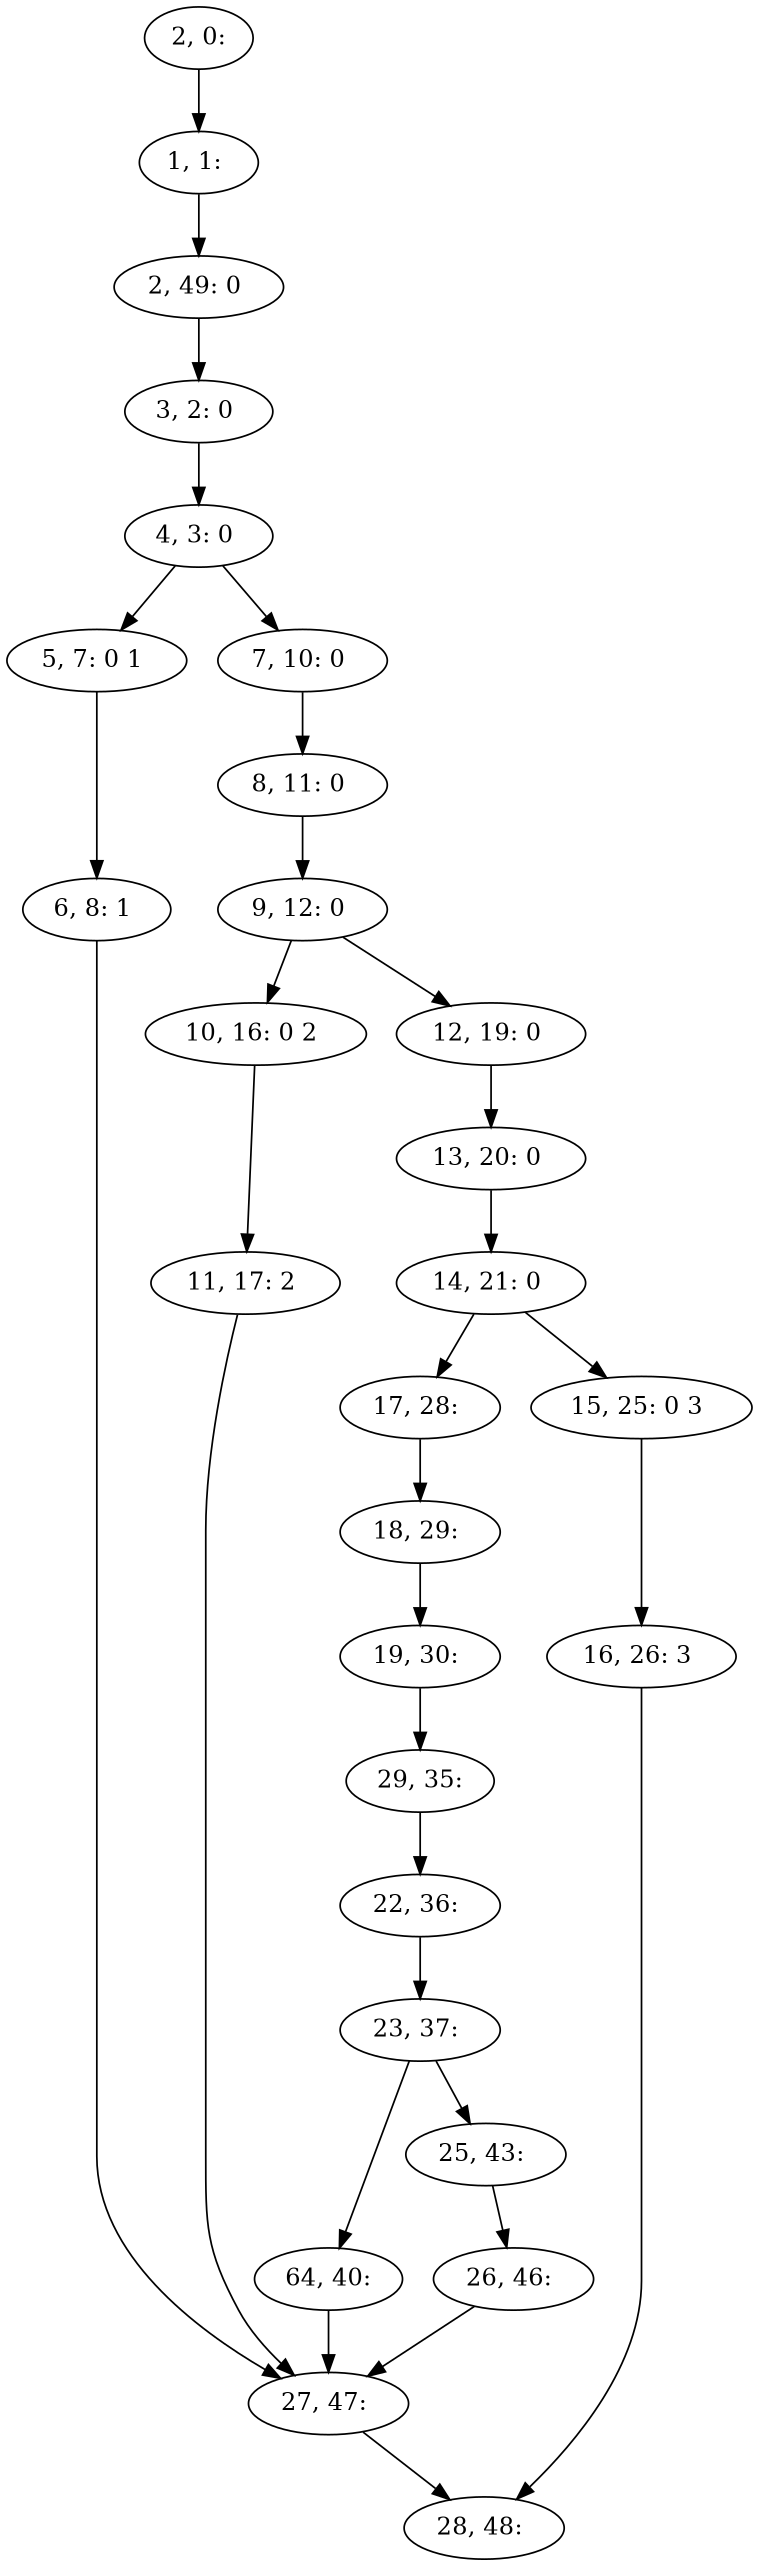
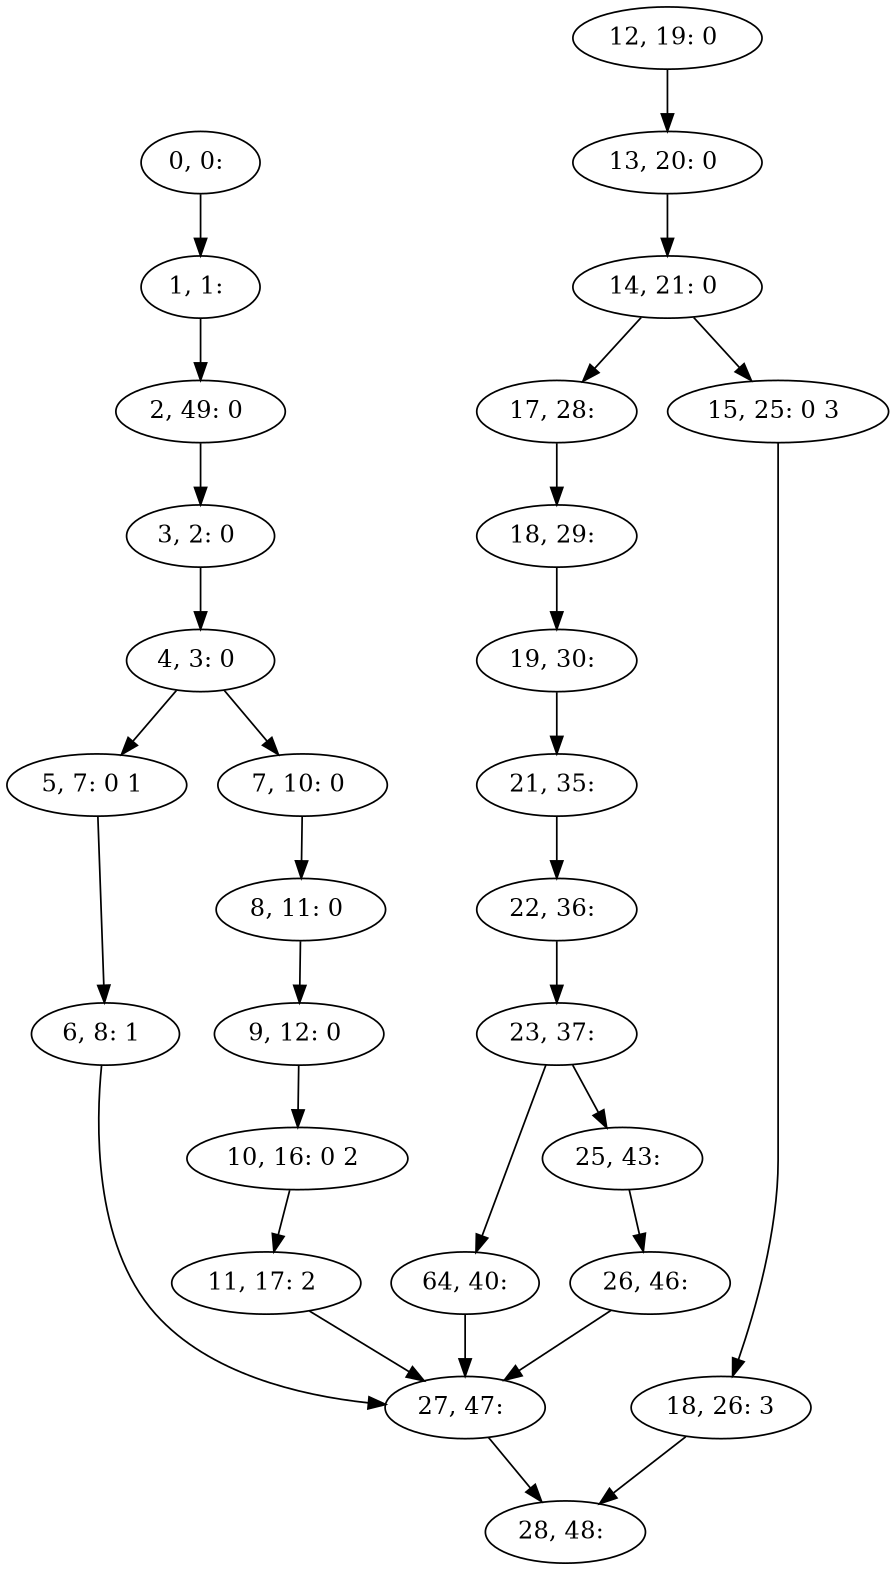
(199, 38) -> (201, 163)
(389, 967) -> none
(642, 1657) -> (721, 1408)
(420, 1781) -> (557, 785)
